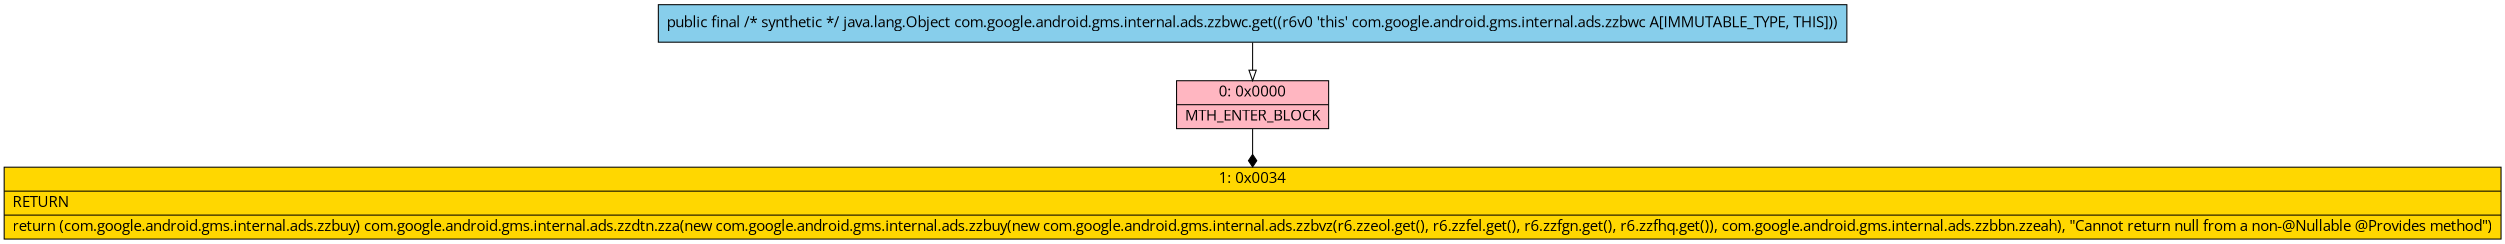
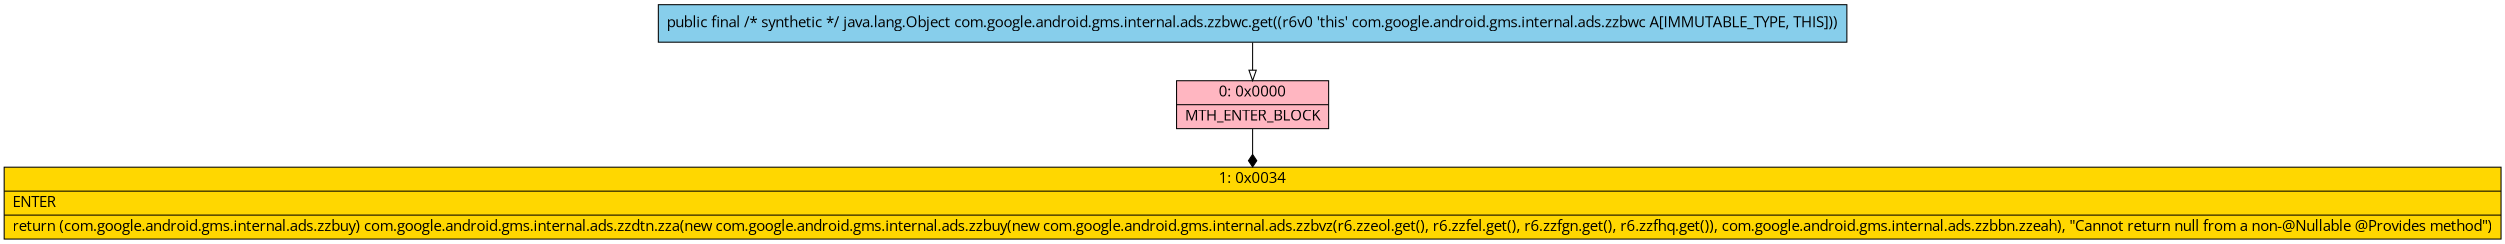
(41, 203) -> (35, 203)
